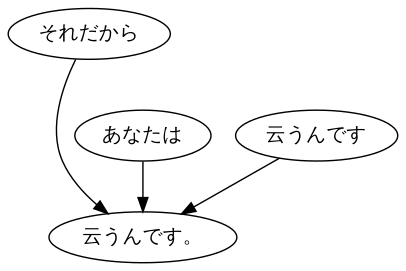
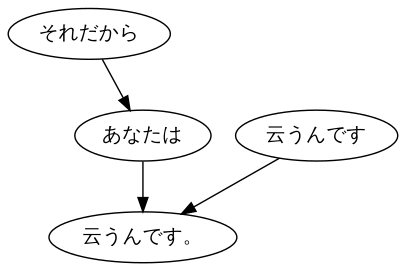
(57, 137) -> (113, 78)
